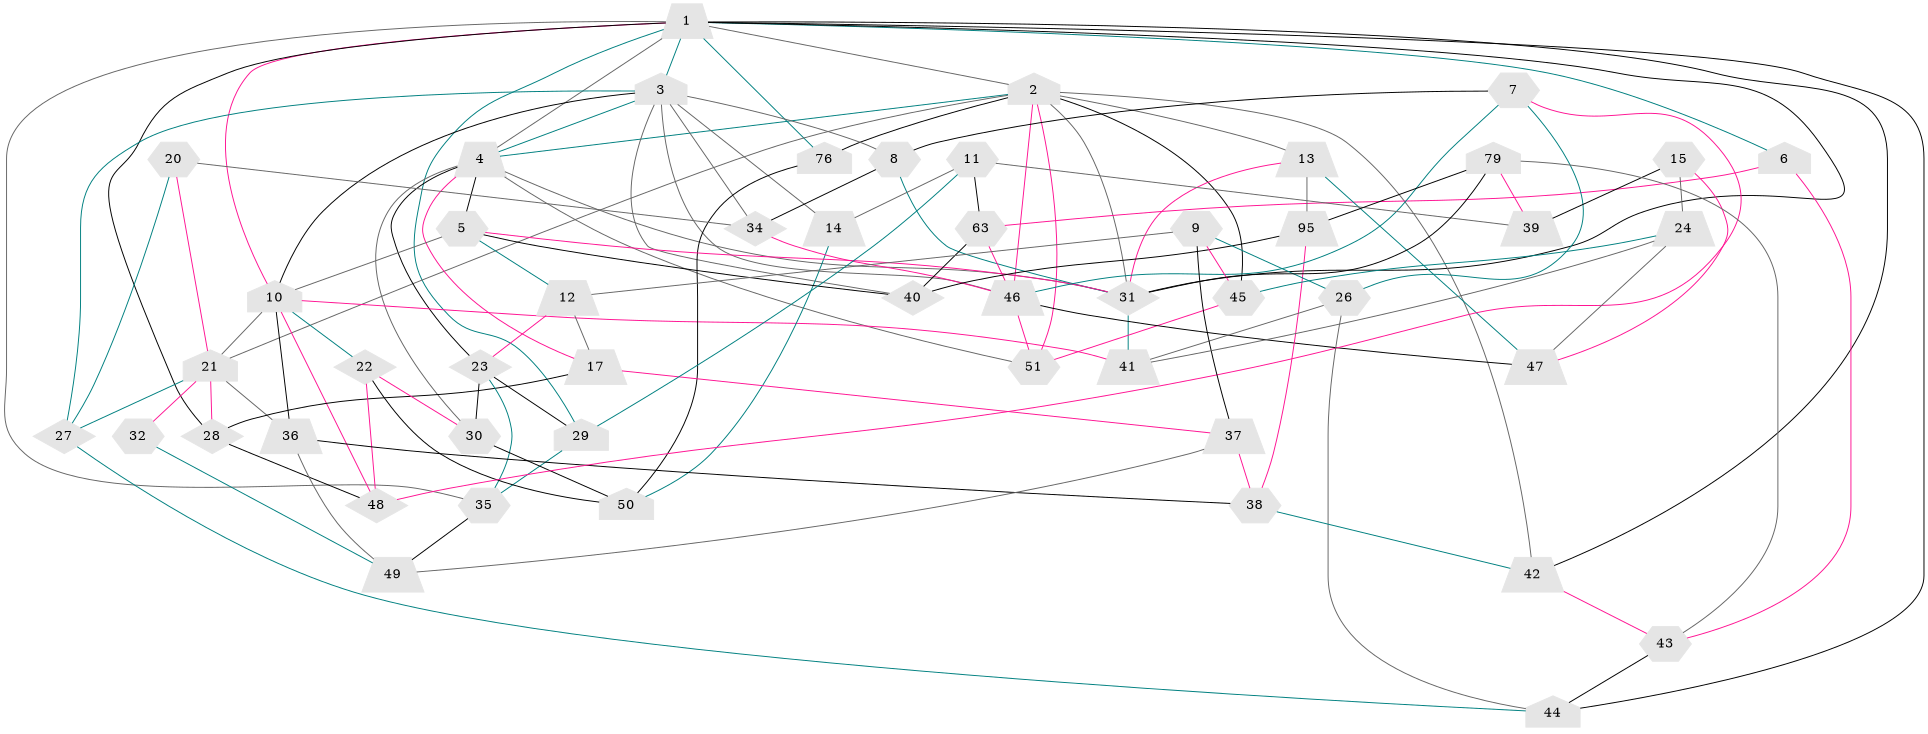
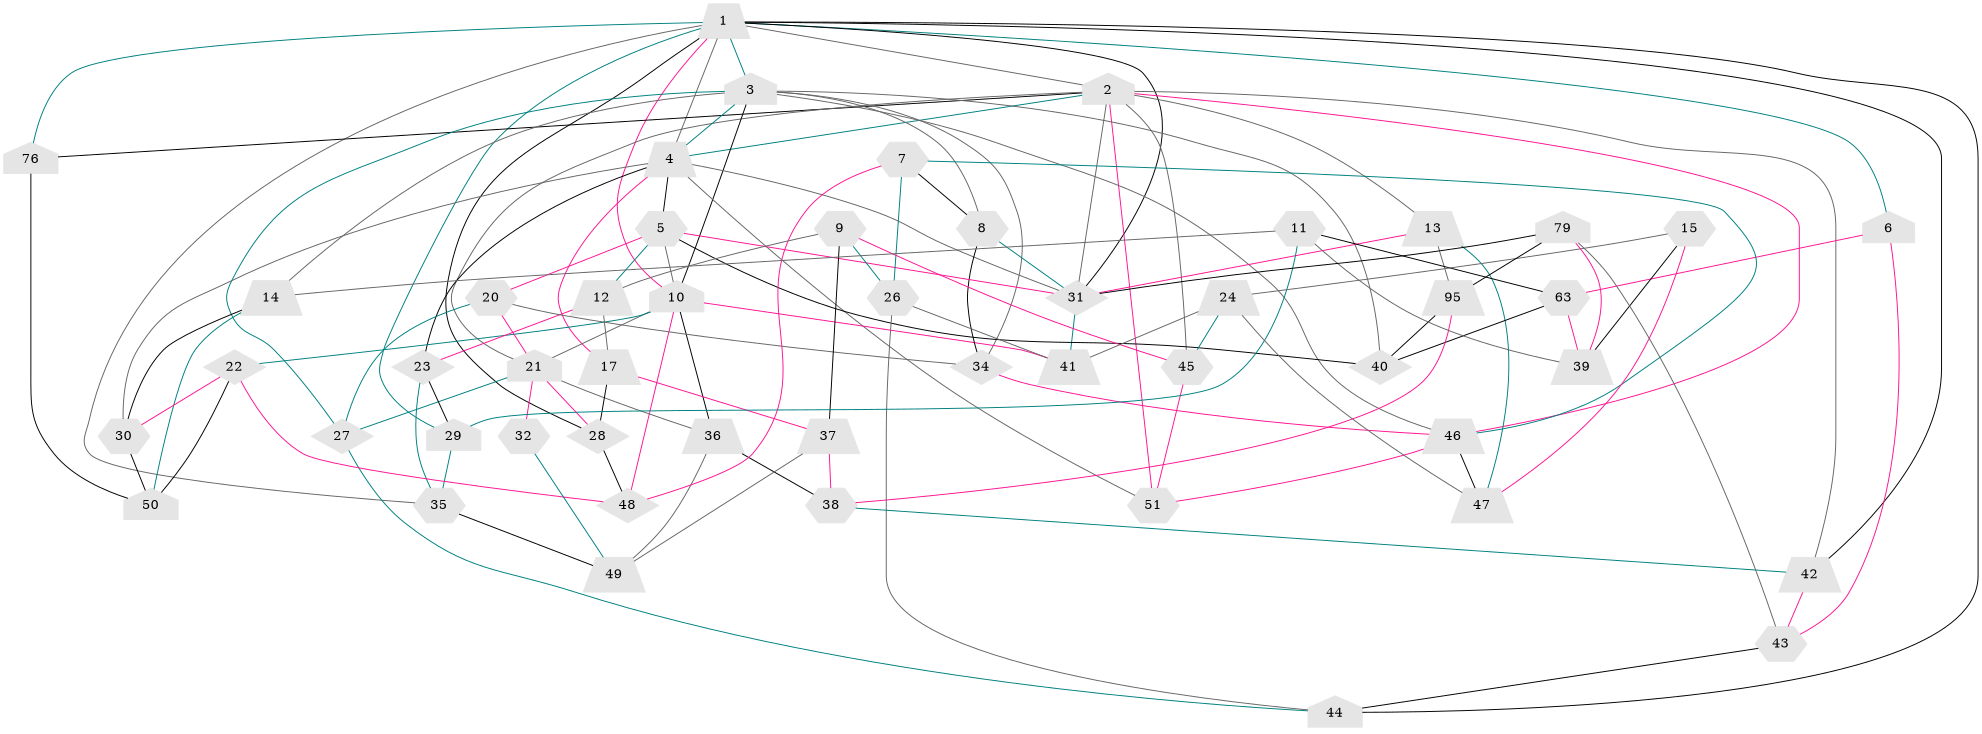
(1184, 162) -> (1175, 220)
none -> (580, 262)
(997, 263) -> (1573, 333)
(478, 401) -> (167, 347)
